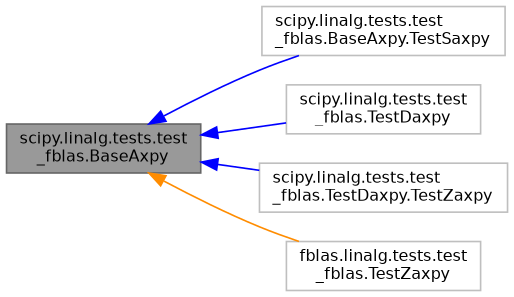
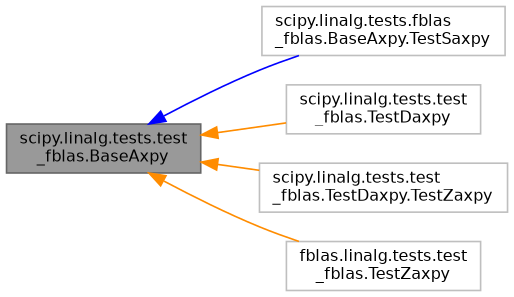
(384, 31) -> (384, 31)
(252, 128) -> (252, 128)
(239, 167) -> (239, 167)
